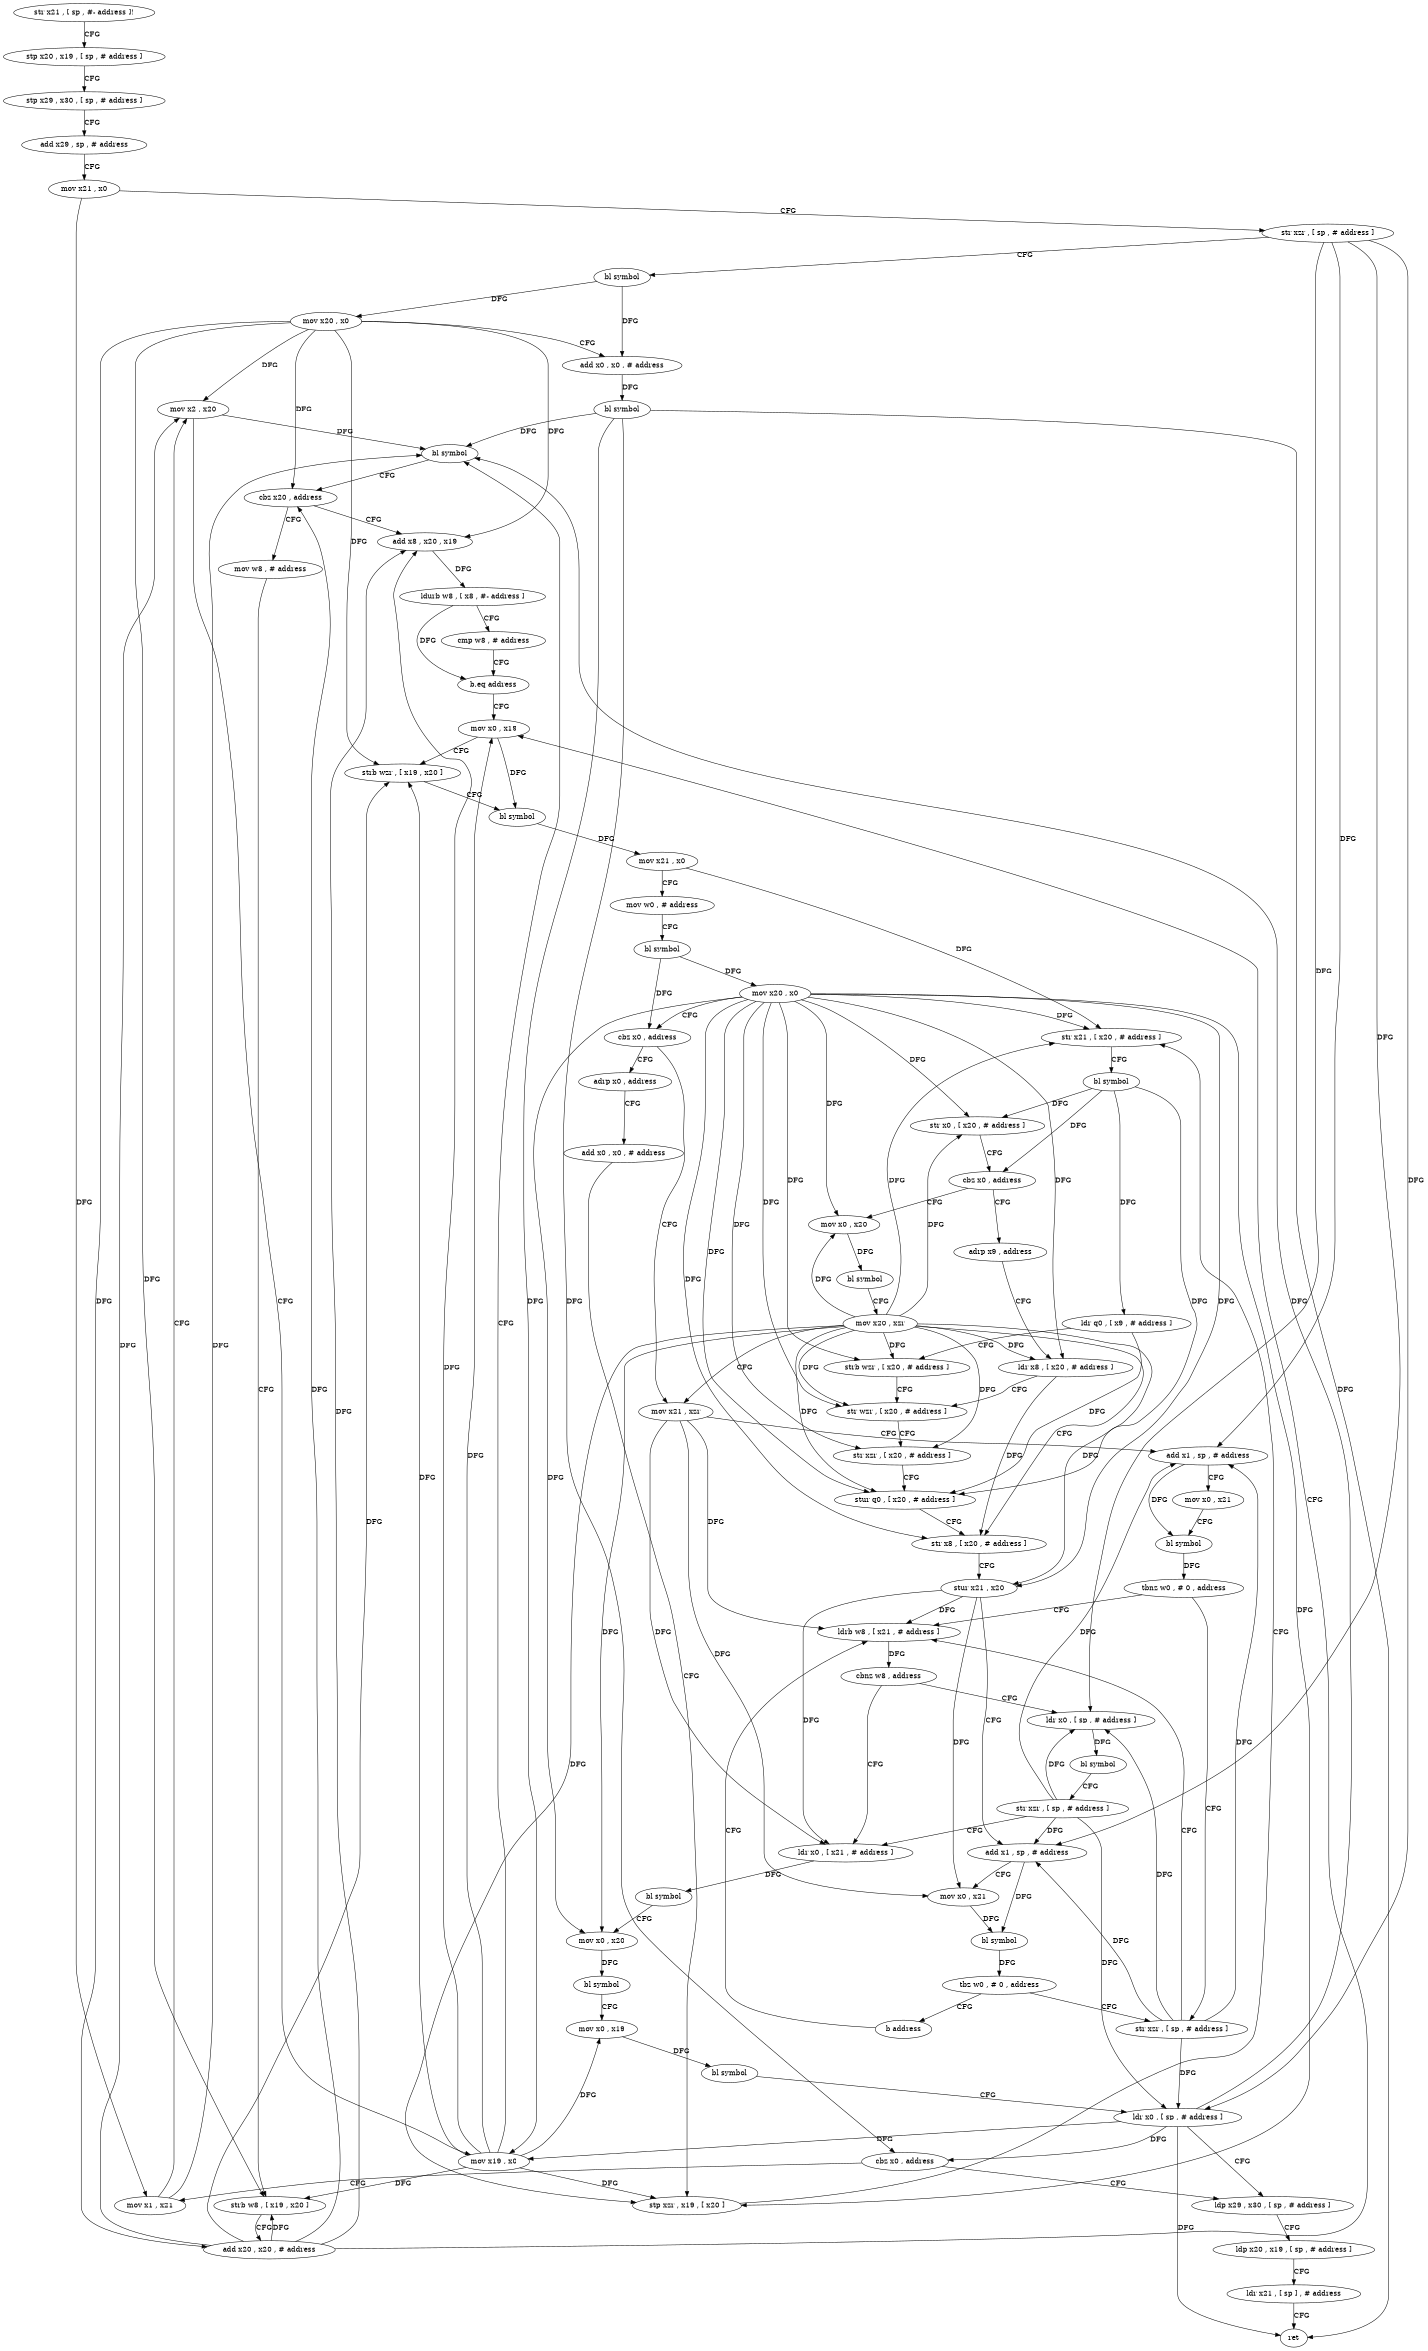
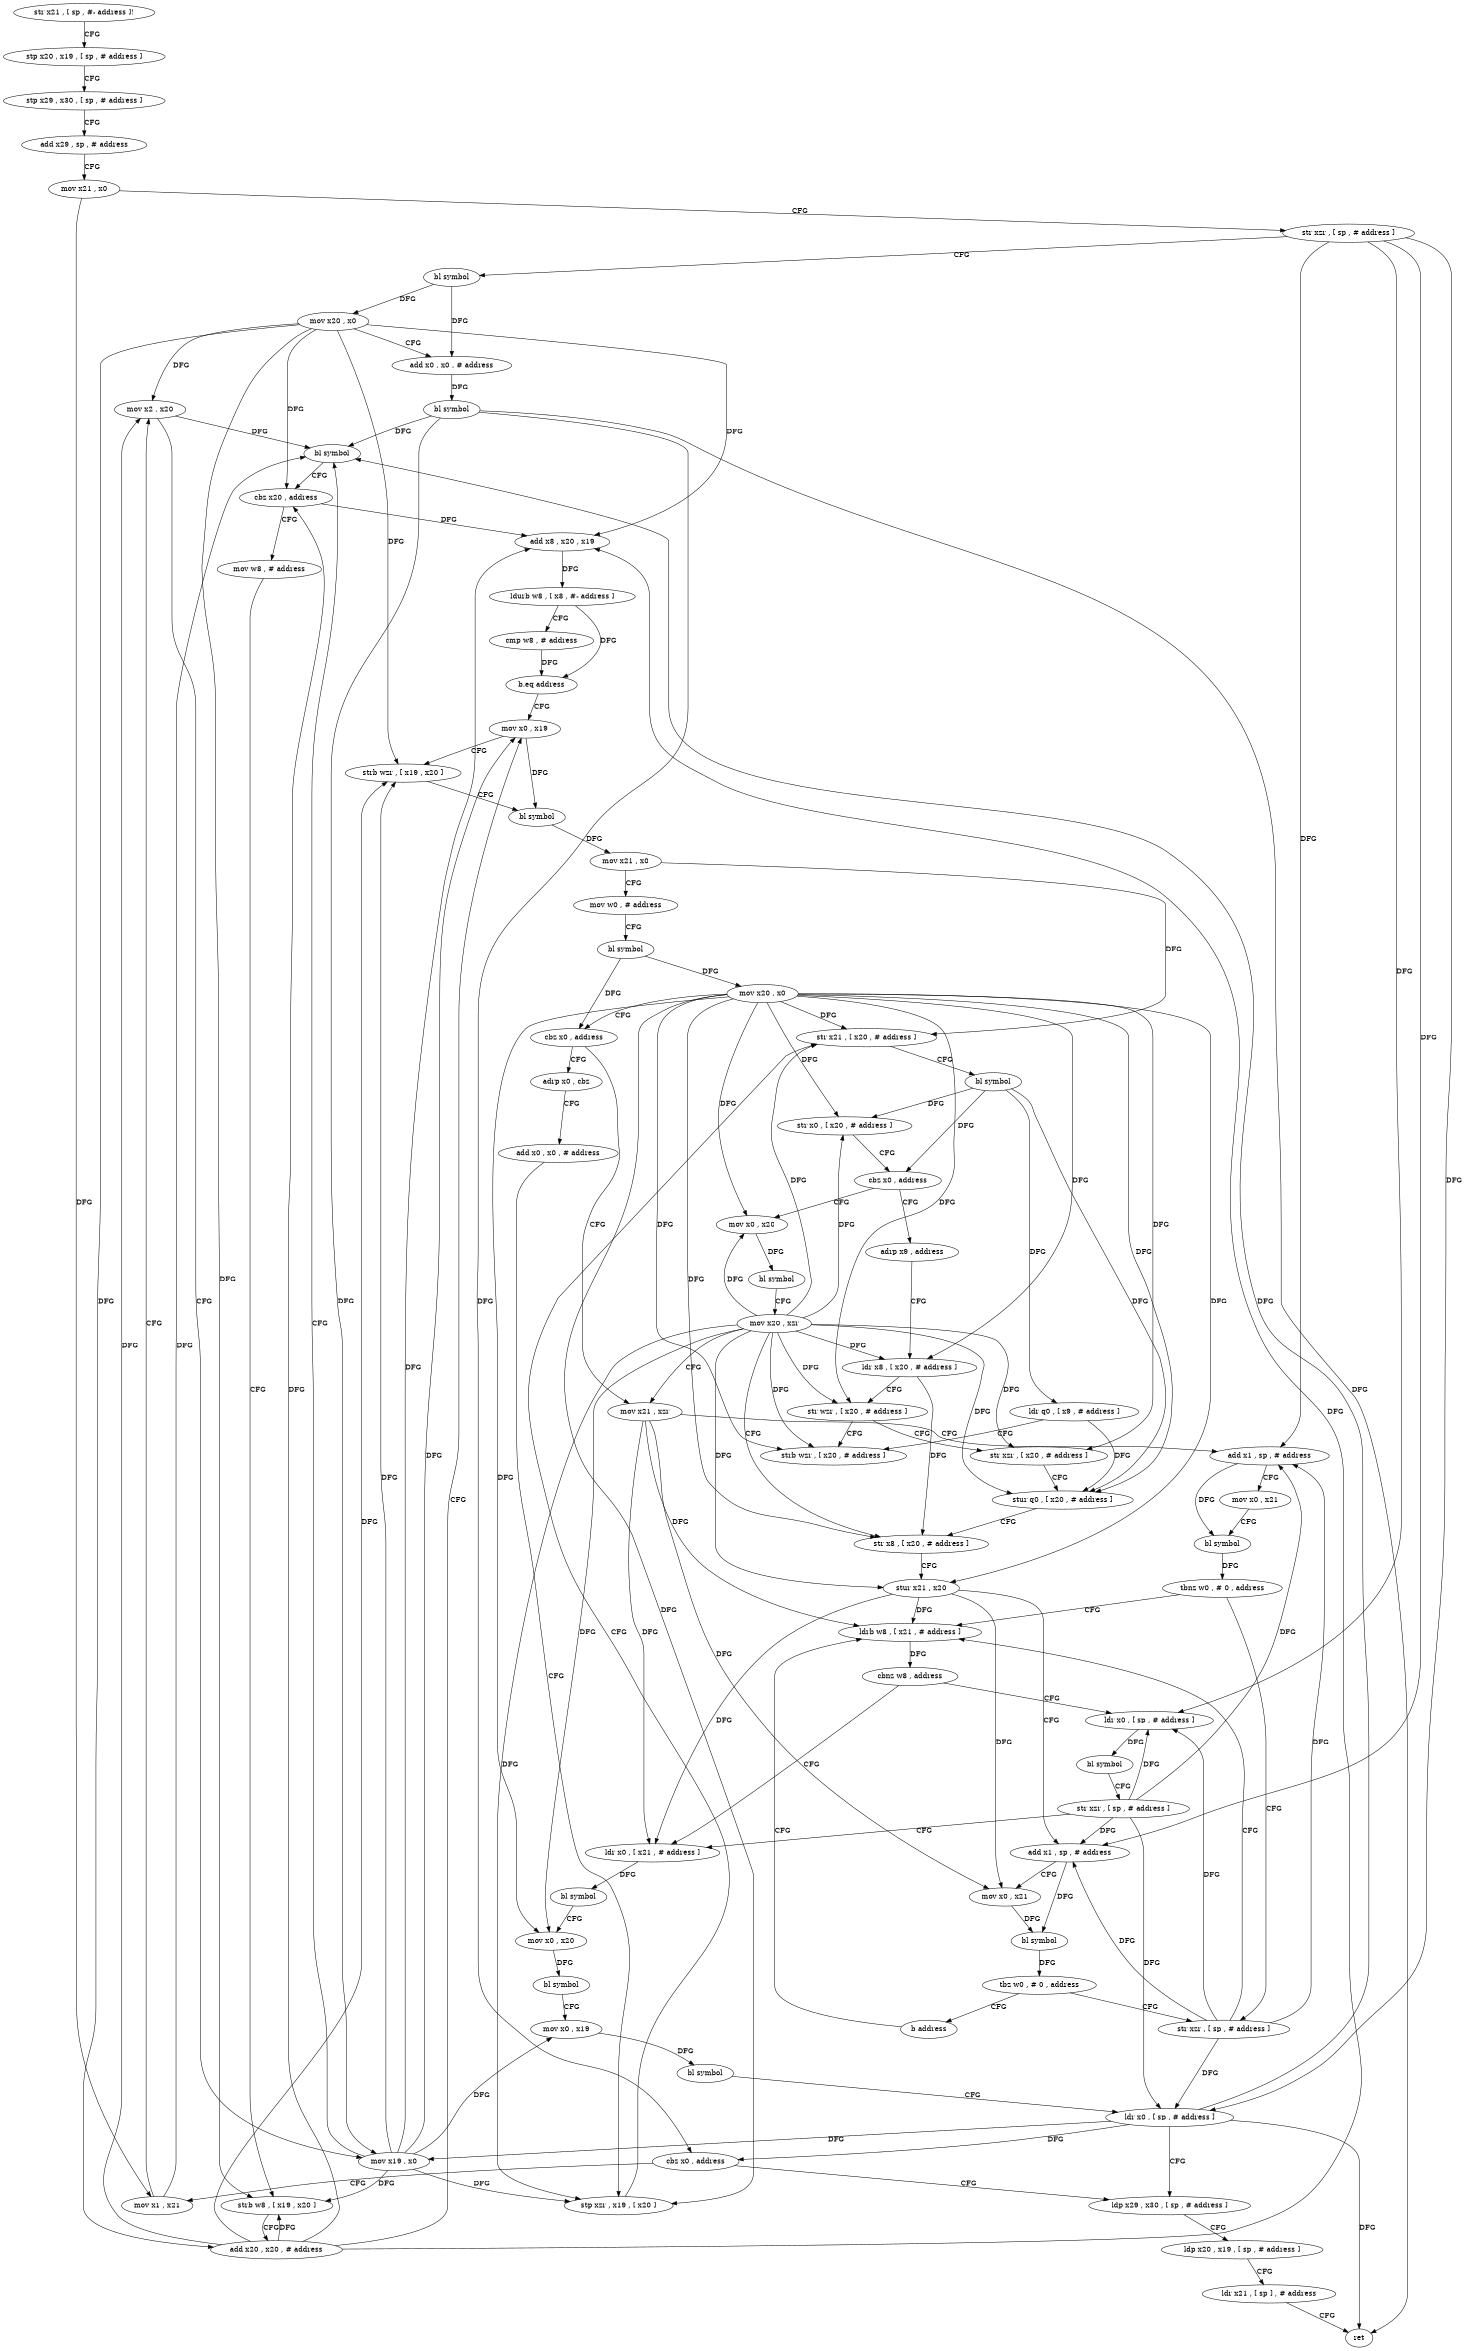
(374, 520) -> (449, 520)
(501, 663) -> (550, 663)
(625, 1082) -> (566, 1082)
(897, 1387) -> (847, 1432)
